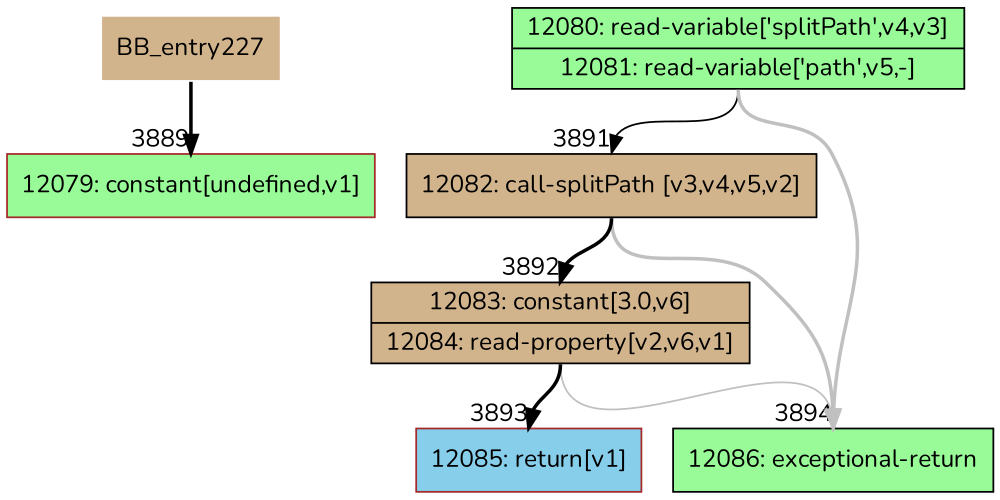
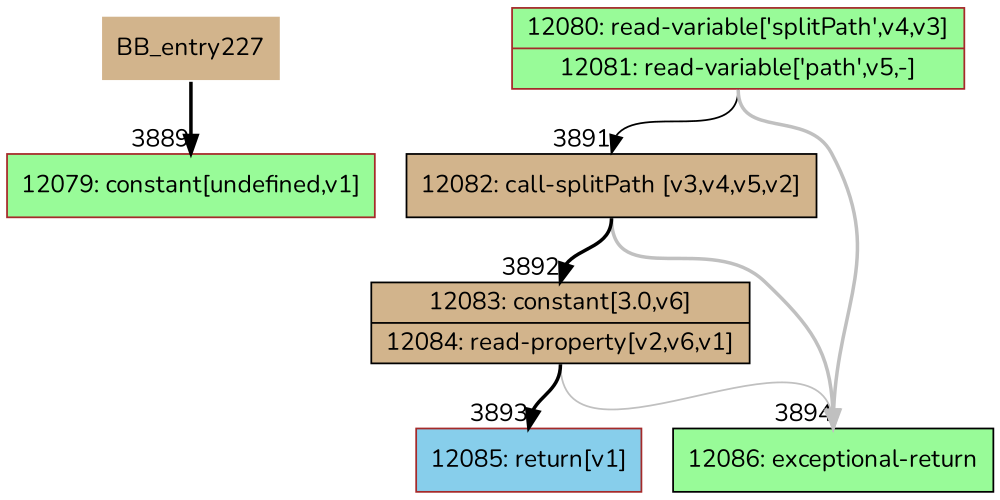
(738, 48) -> (738, 48)
